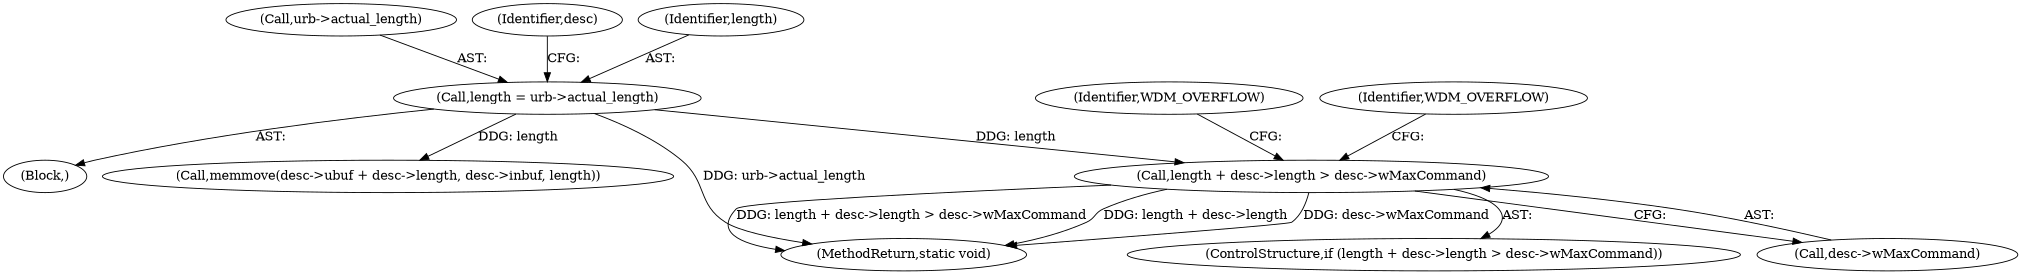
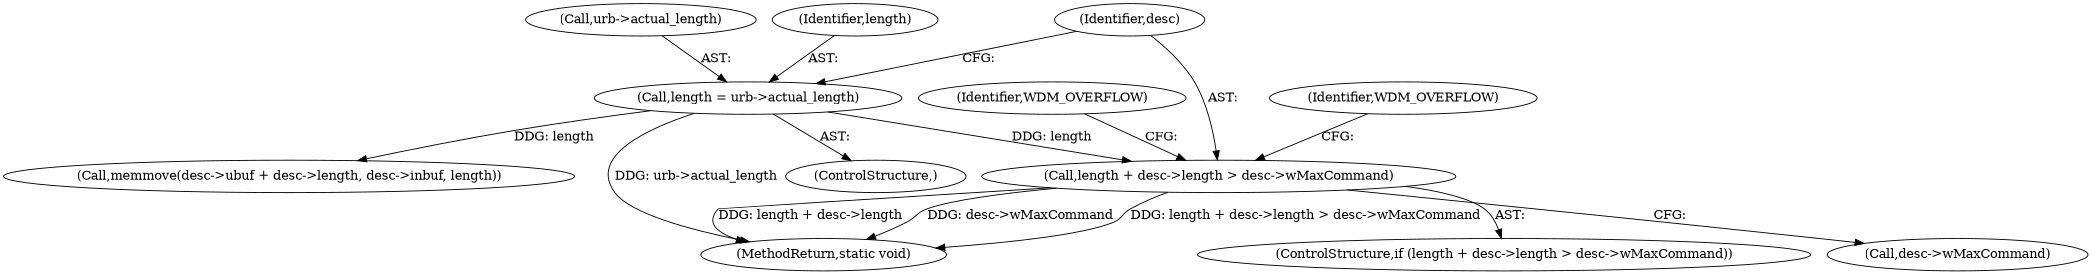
(45, 176) -> (876, 176)
(1662, 207) -> (1197, 86)
